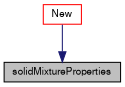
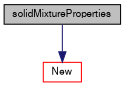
(62, 38) -> (62, 38)
